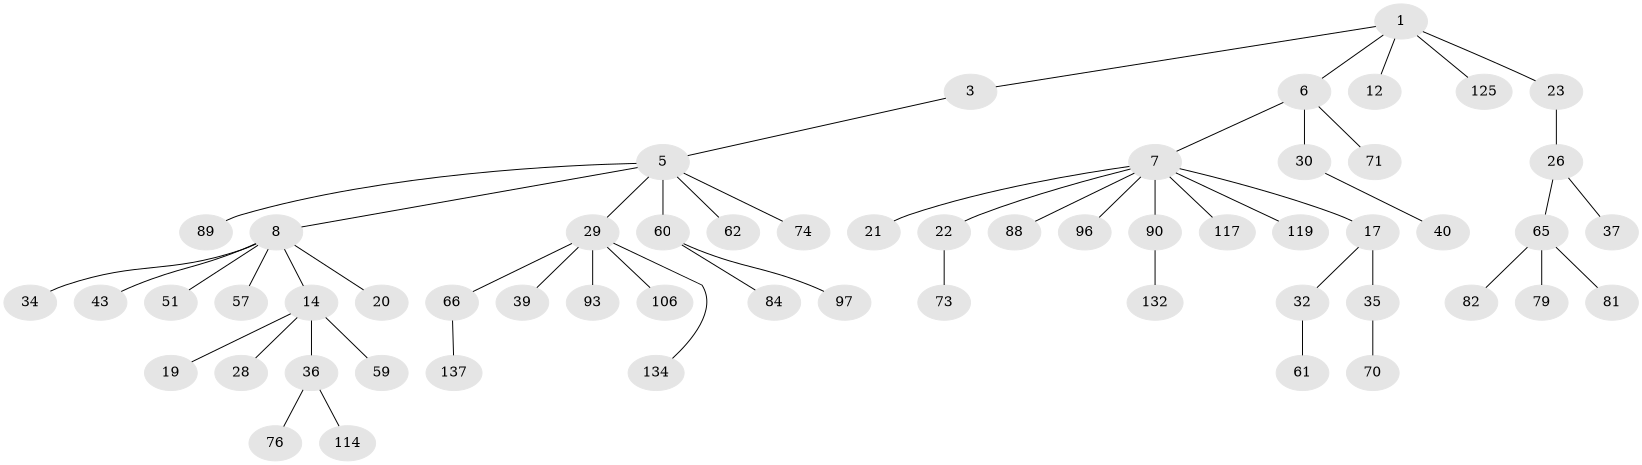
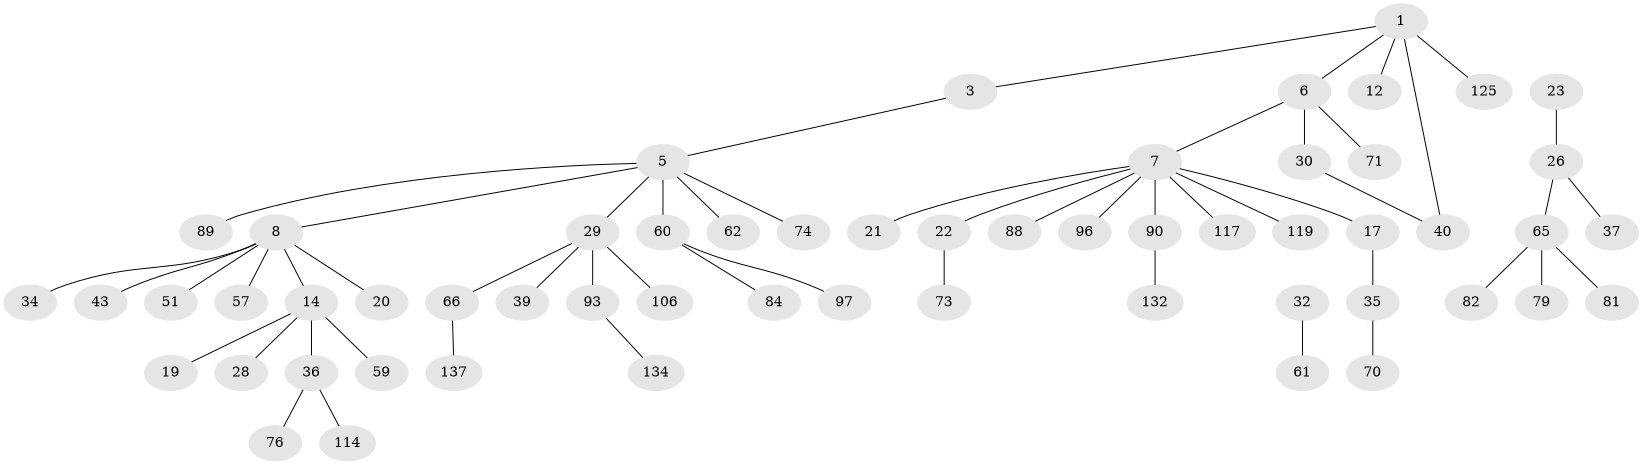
(1479, 56) -> (1422, 127)
(1338, 267) -> none
(696, 282) -> (624, 338)
